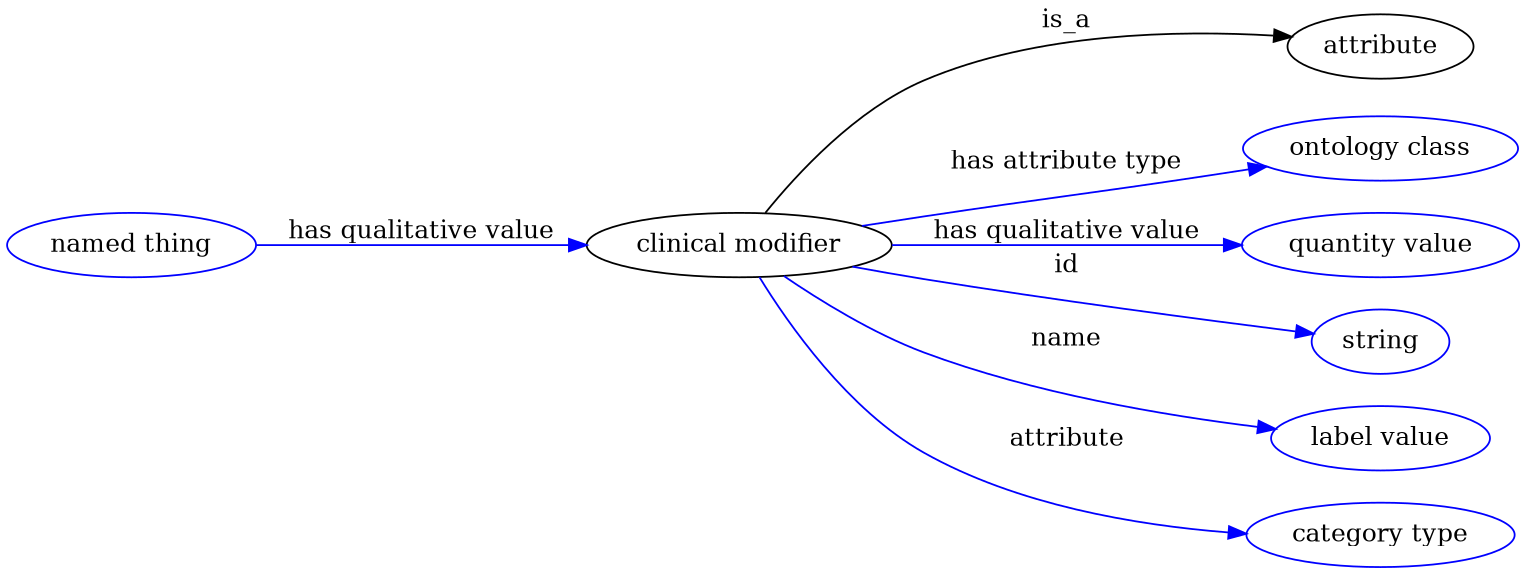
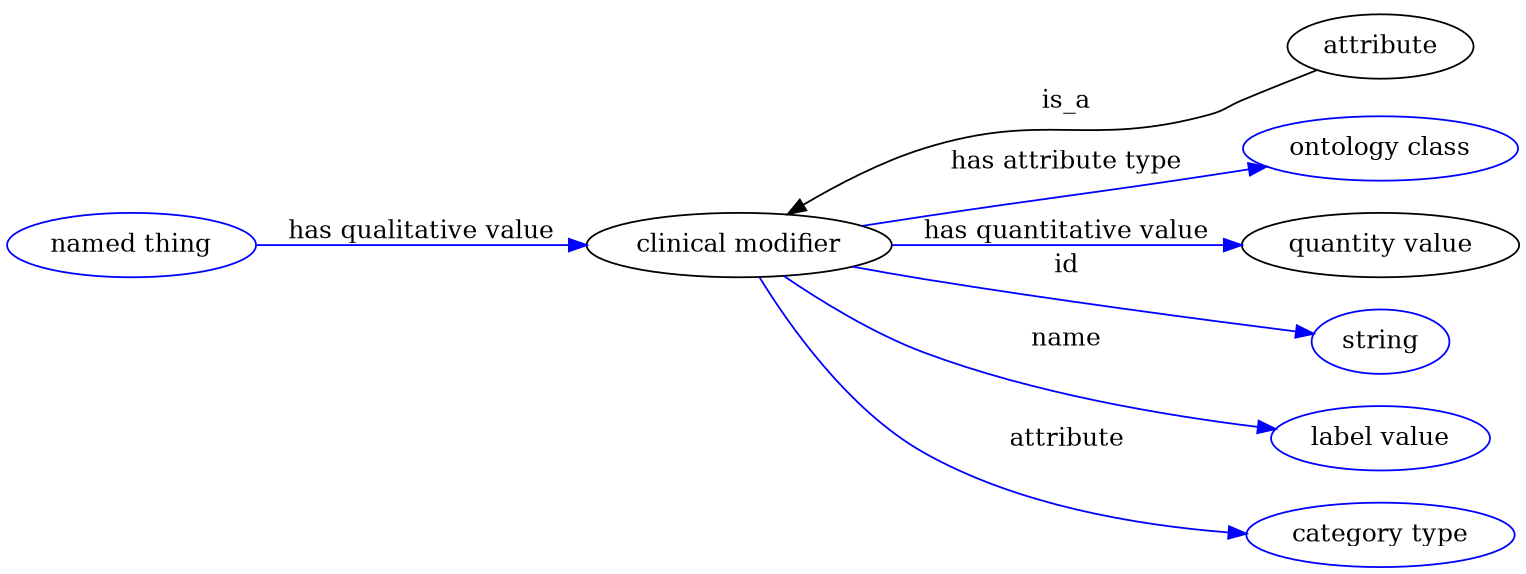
(994, 57) -> (1058, 130)
(1067, 232) -> (1067, 232)
(1381, 245) -> (1381, 245)
